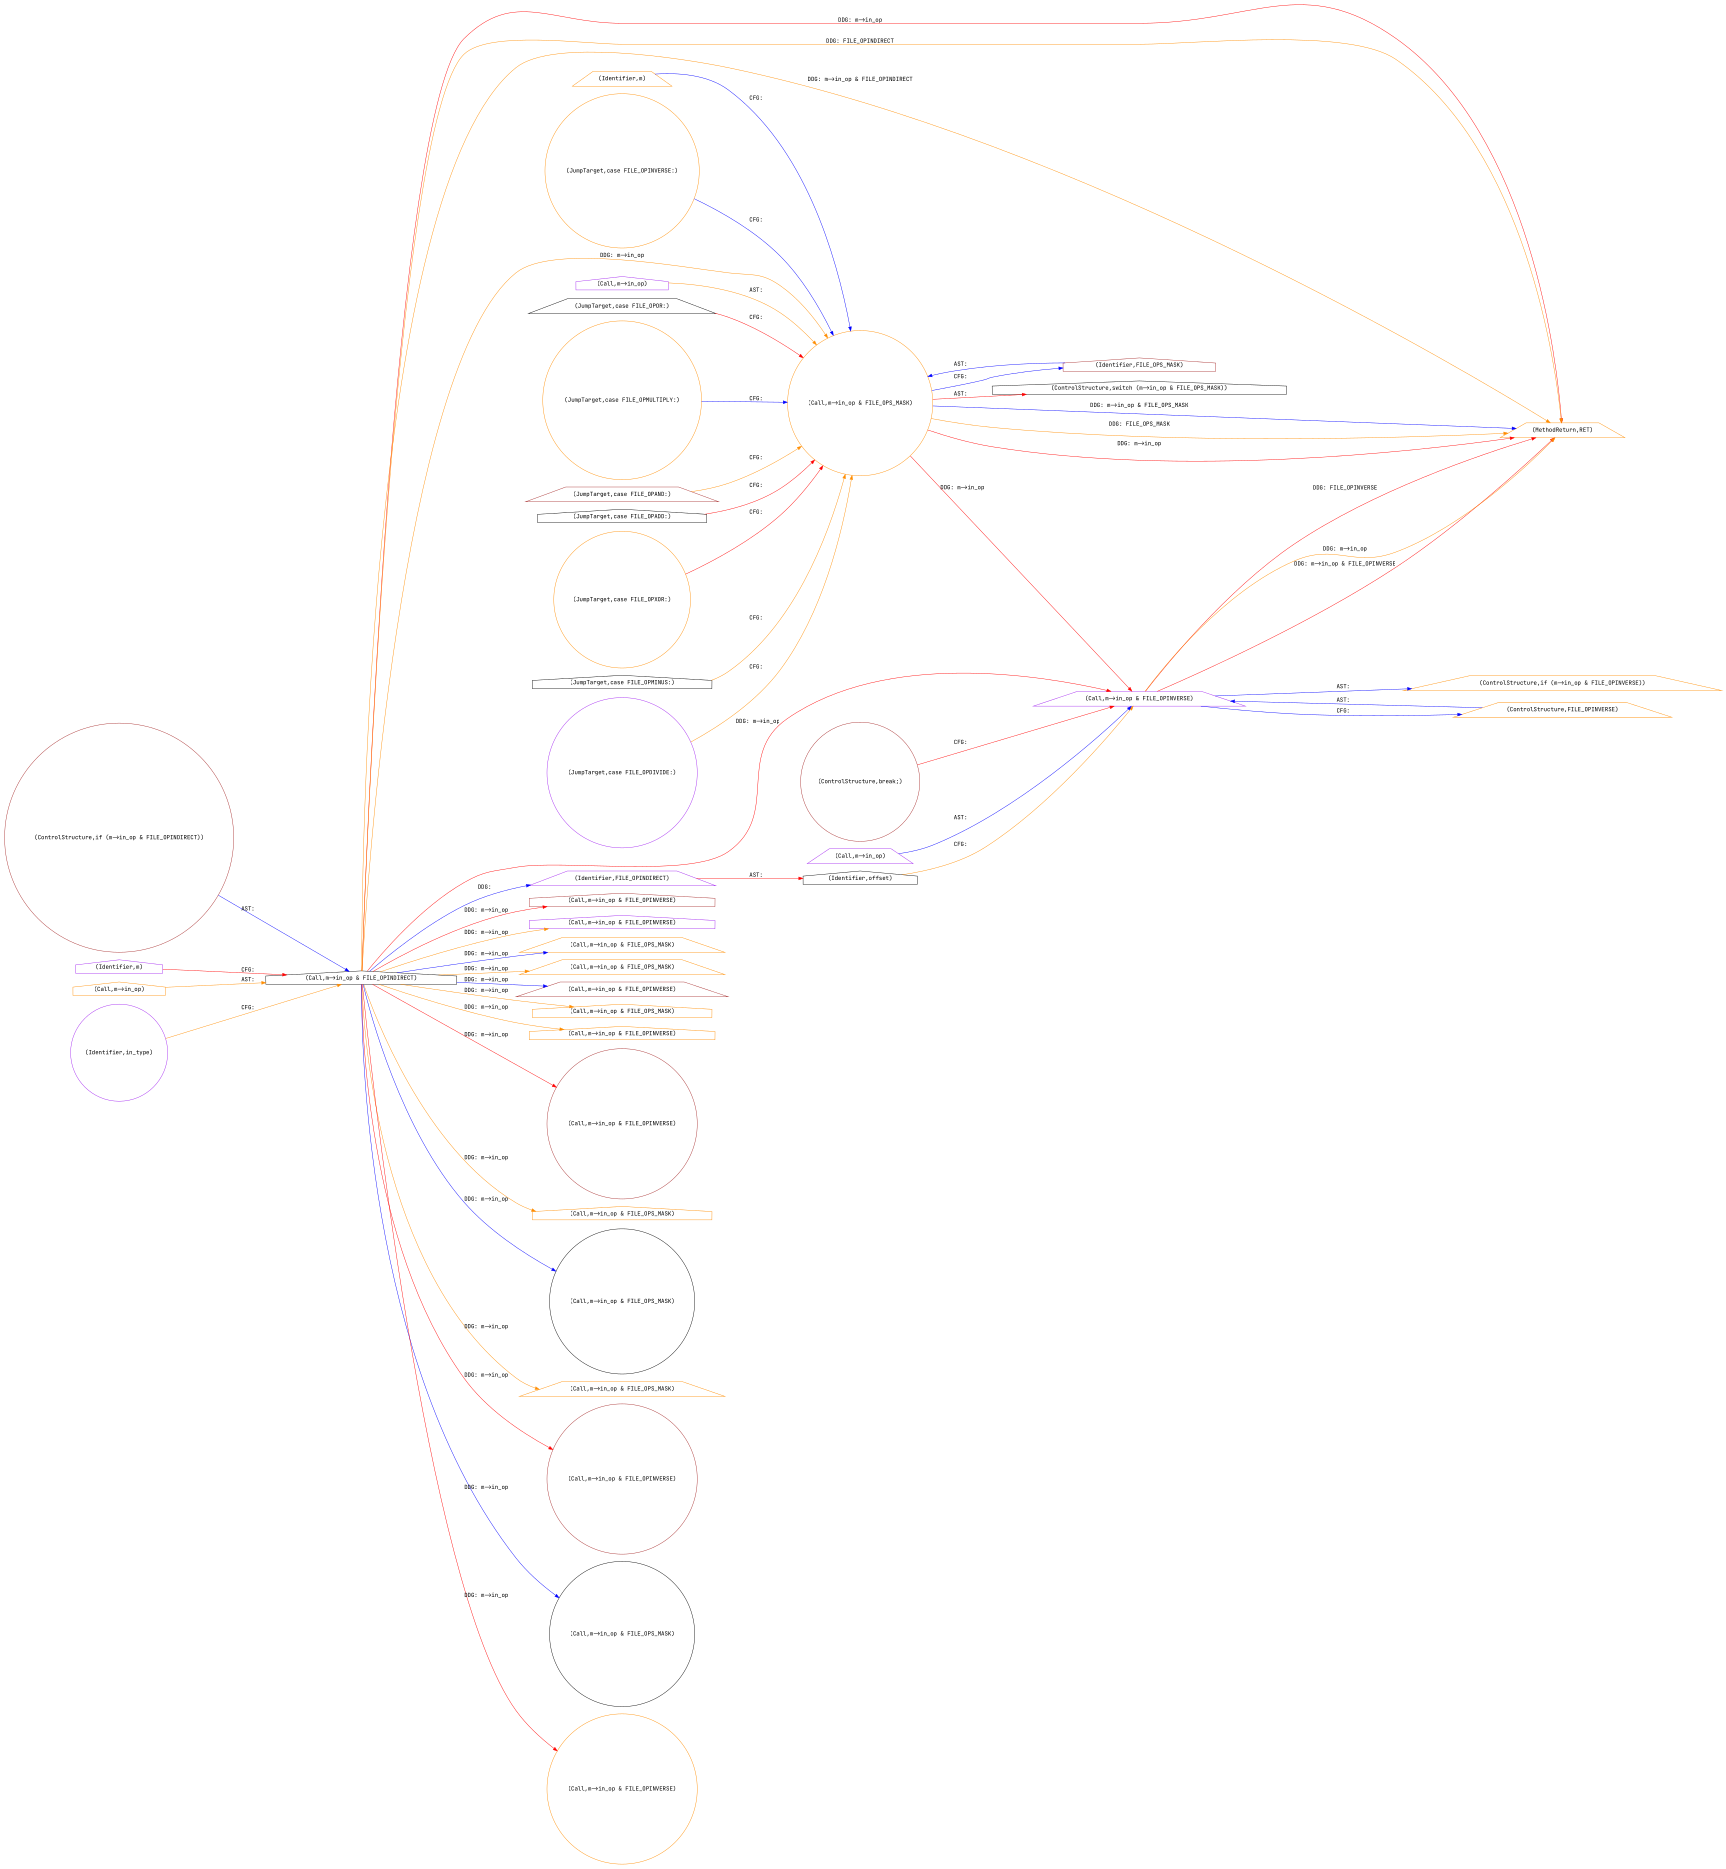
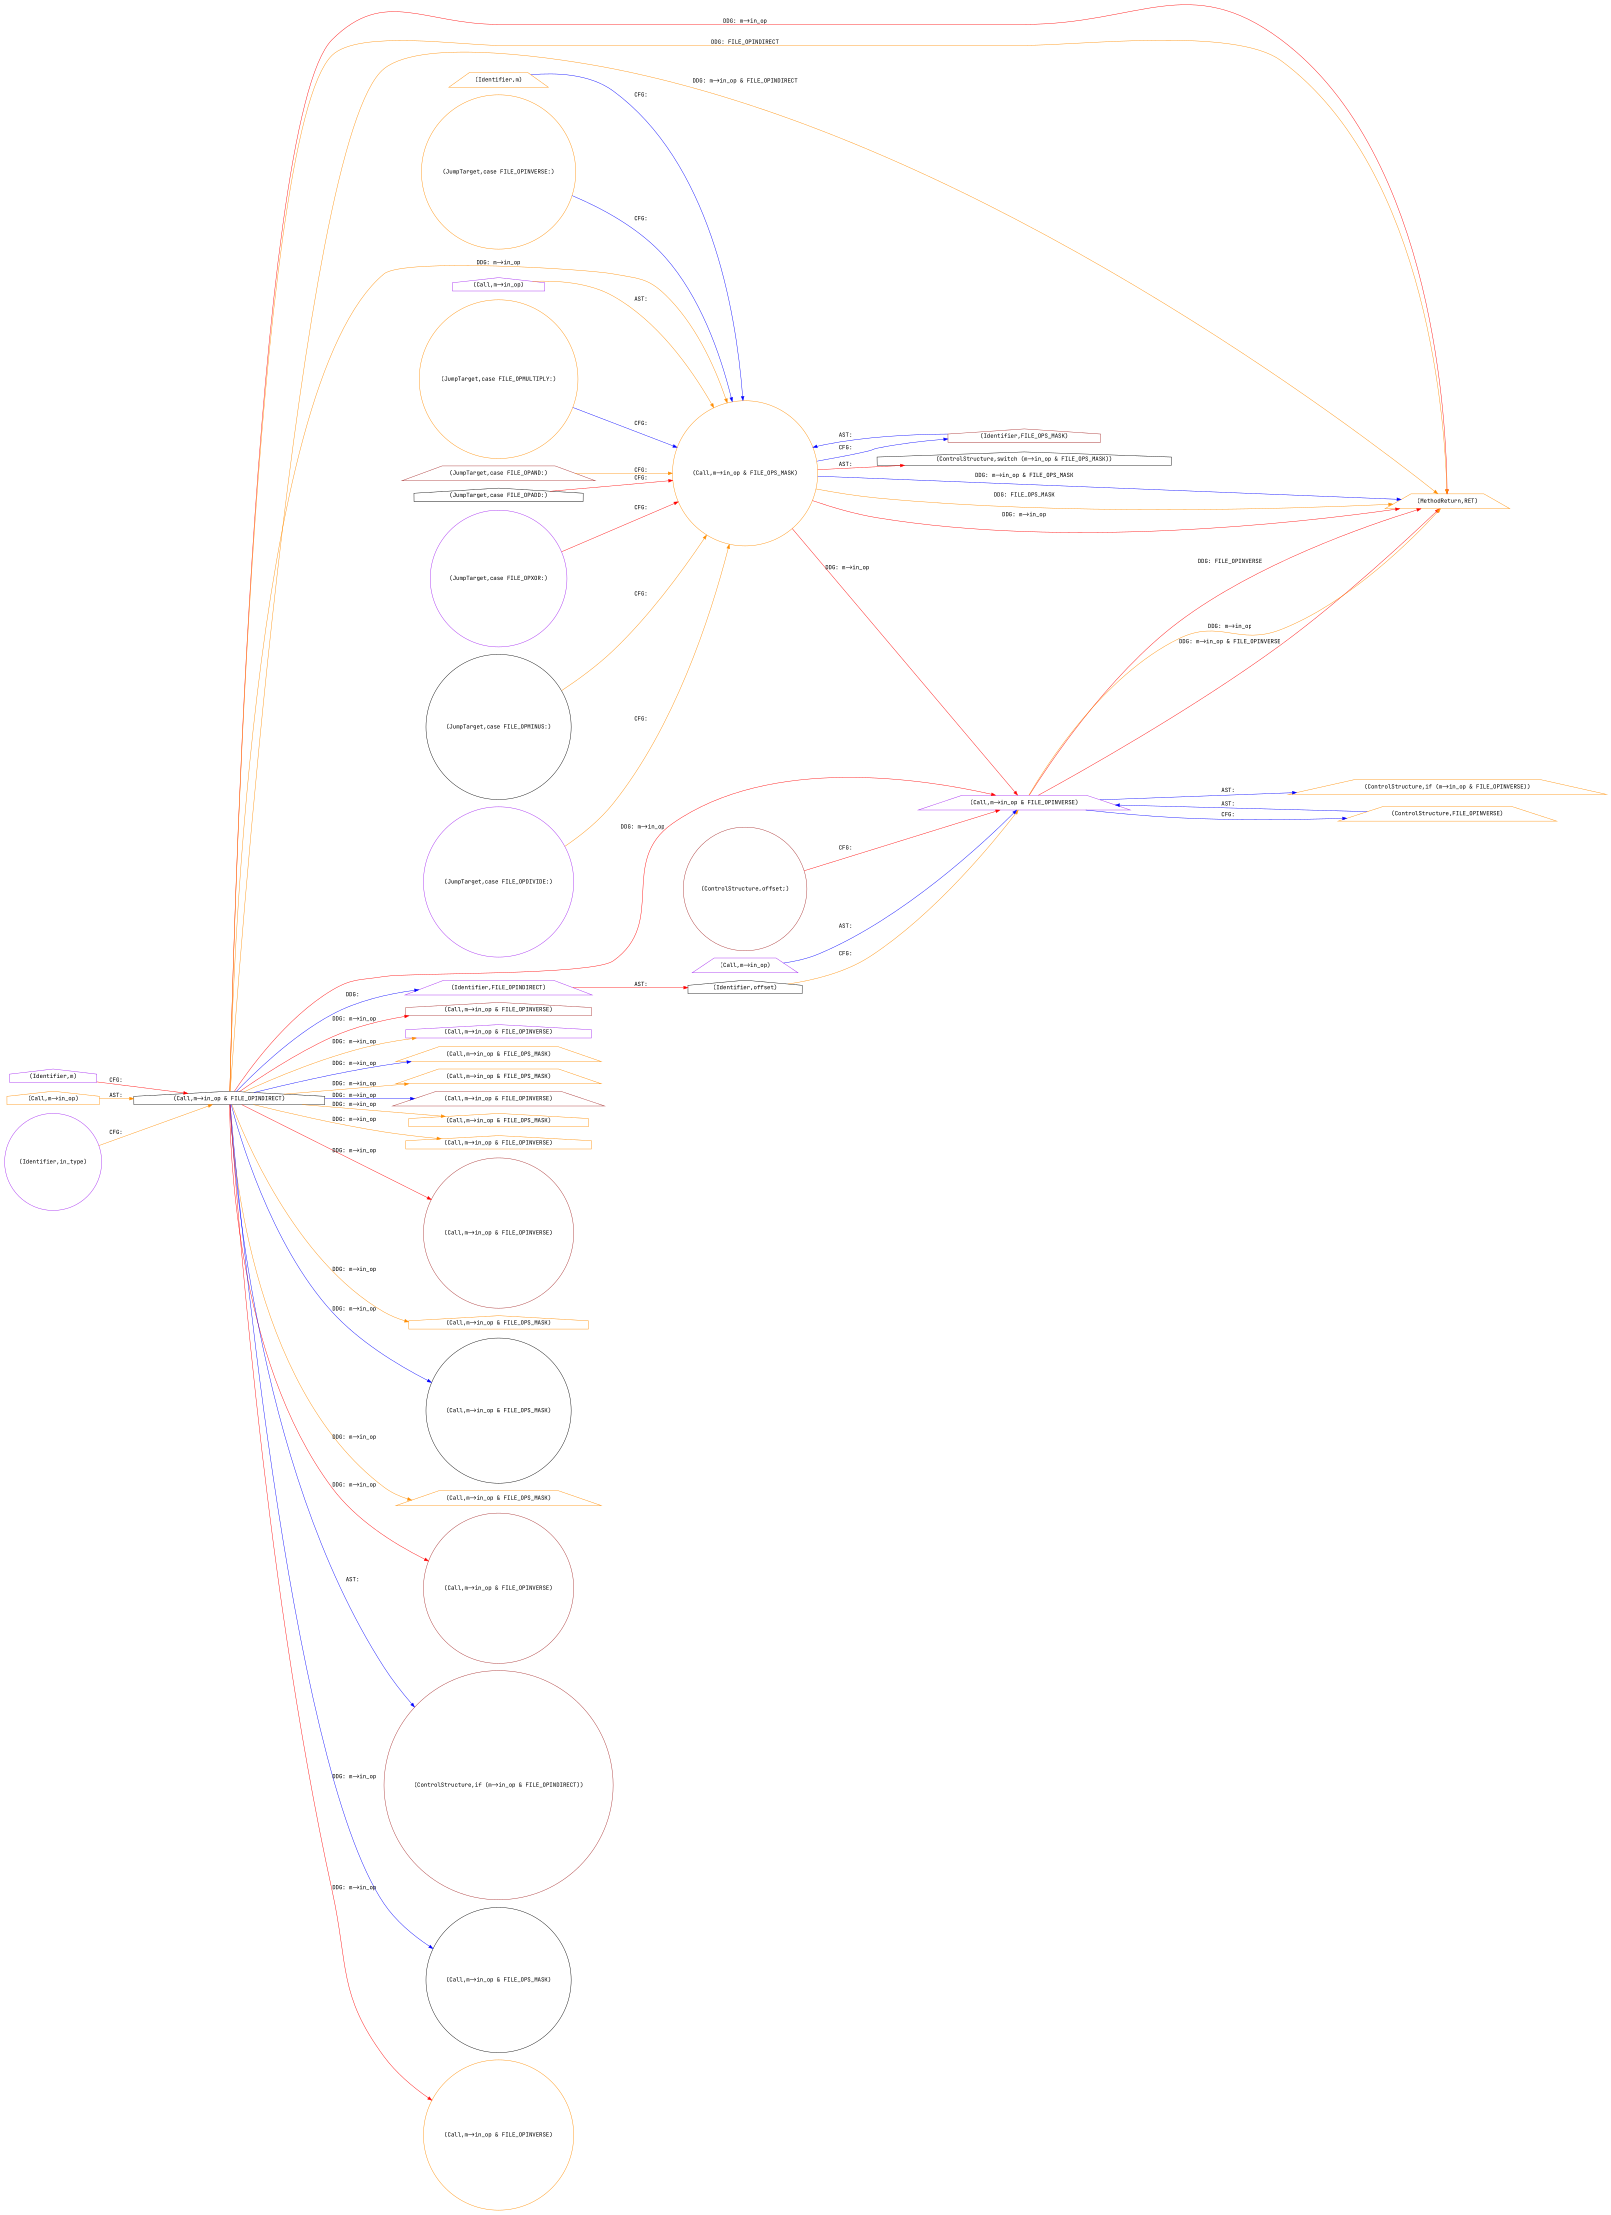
(622, 306) -> none
(622, 600) -> (499, 579)
(622, 683) -> (499, 727)
(860, 782) -> (745, 889)
(282, 932) -> (280, 1418)
